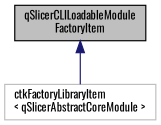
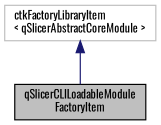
(80, 69) -> (80, 69)
